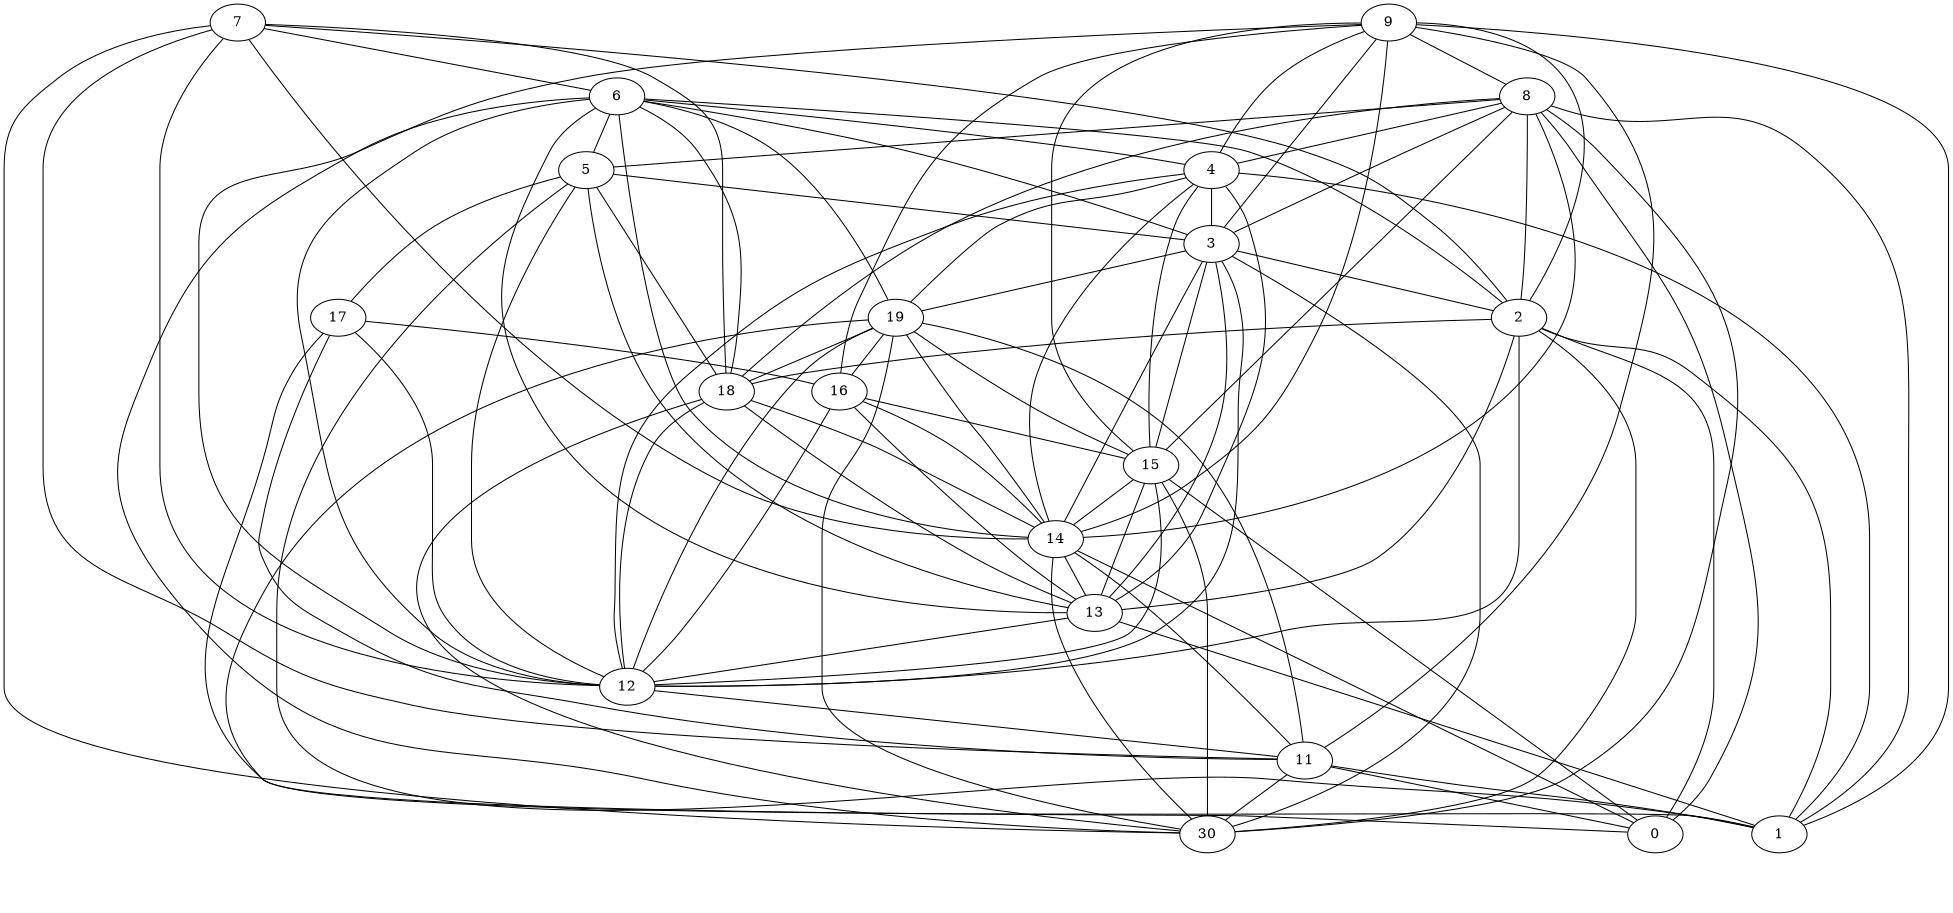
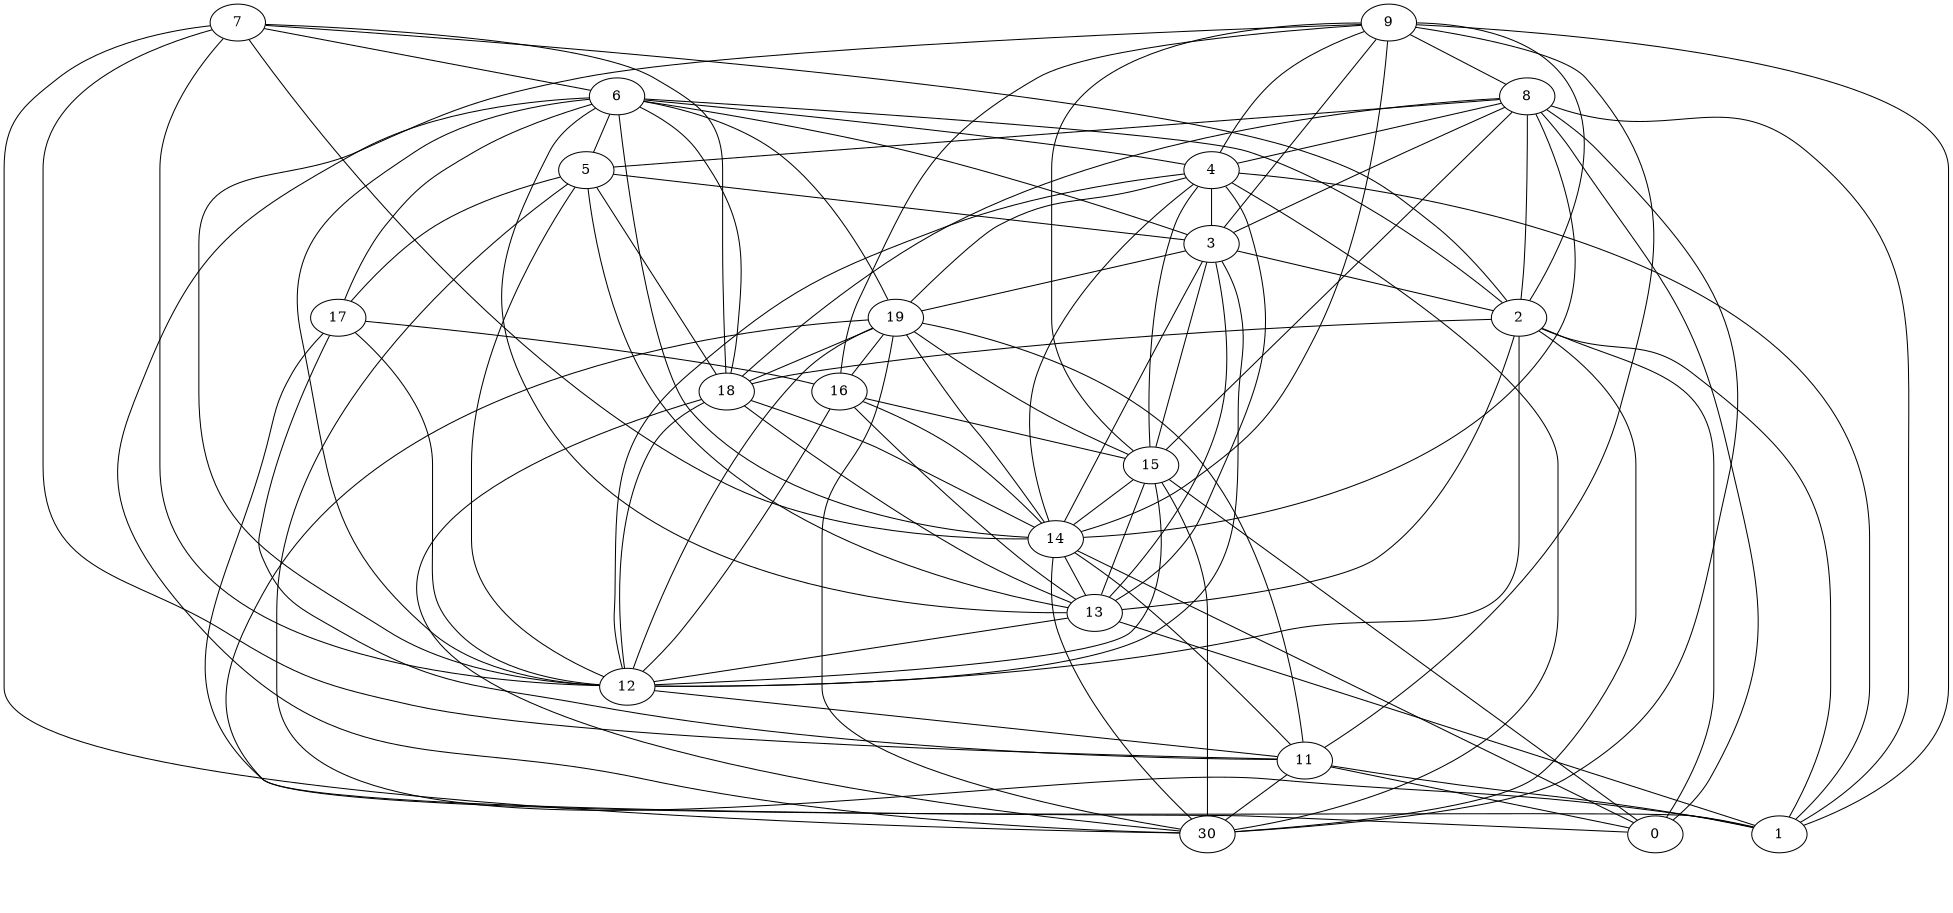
none -> (443, 171)
(1480, 547) -> (1558, 504)
